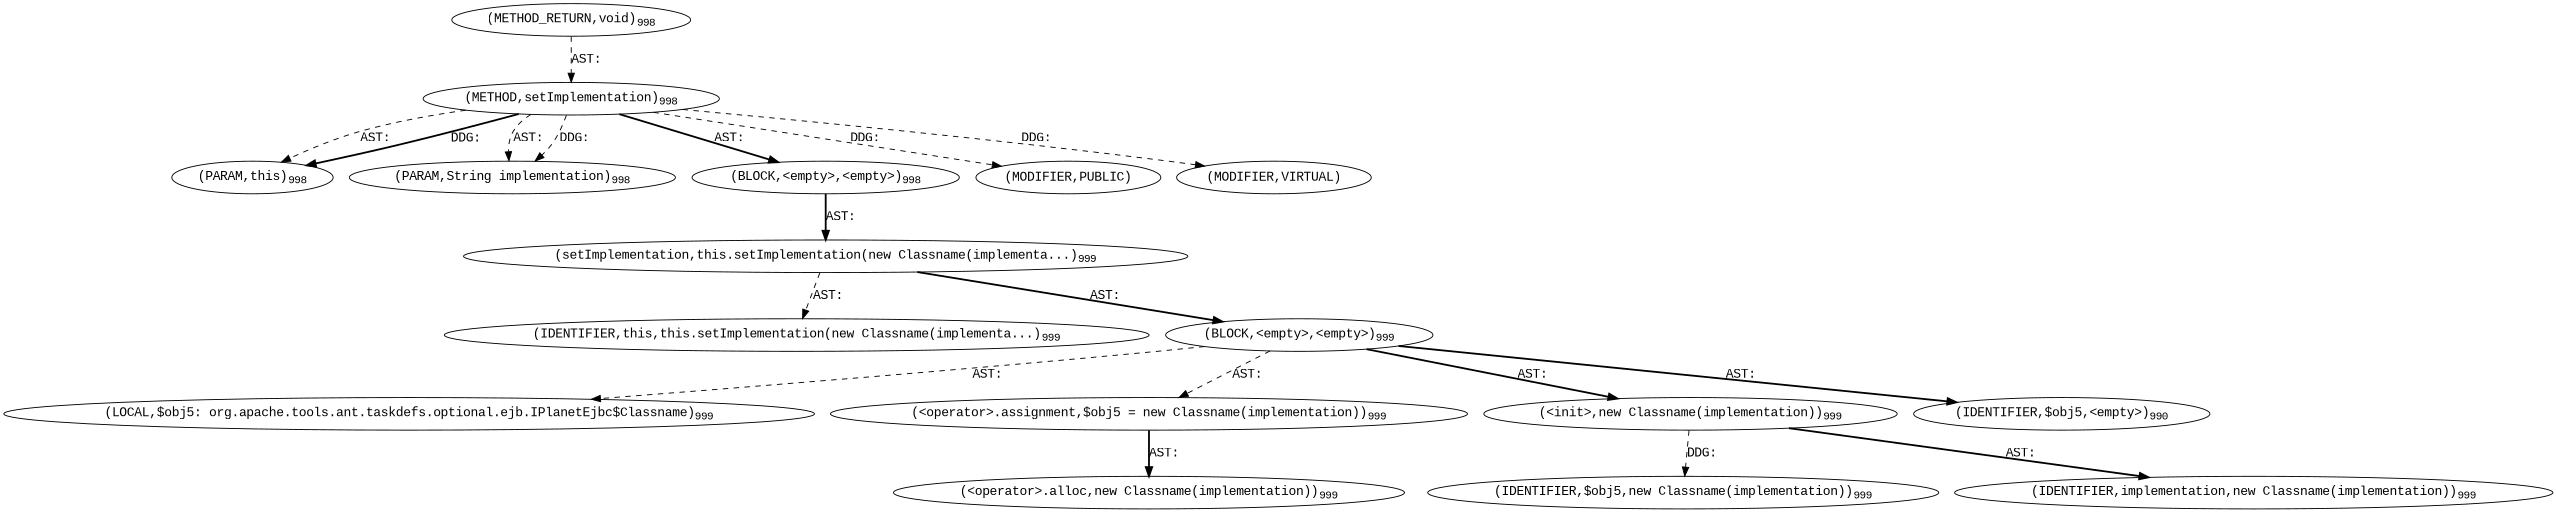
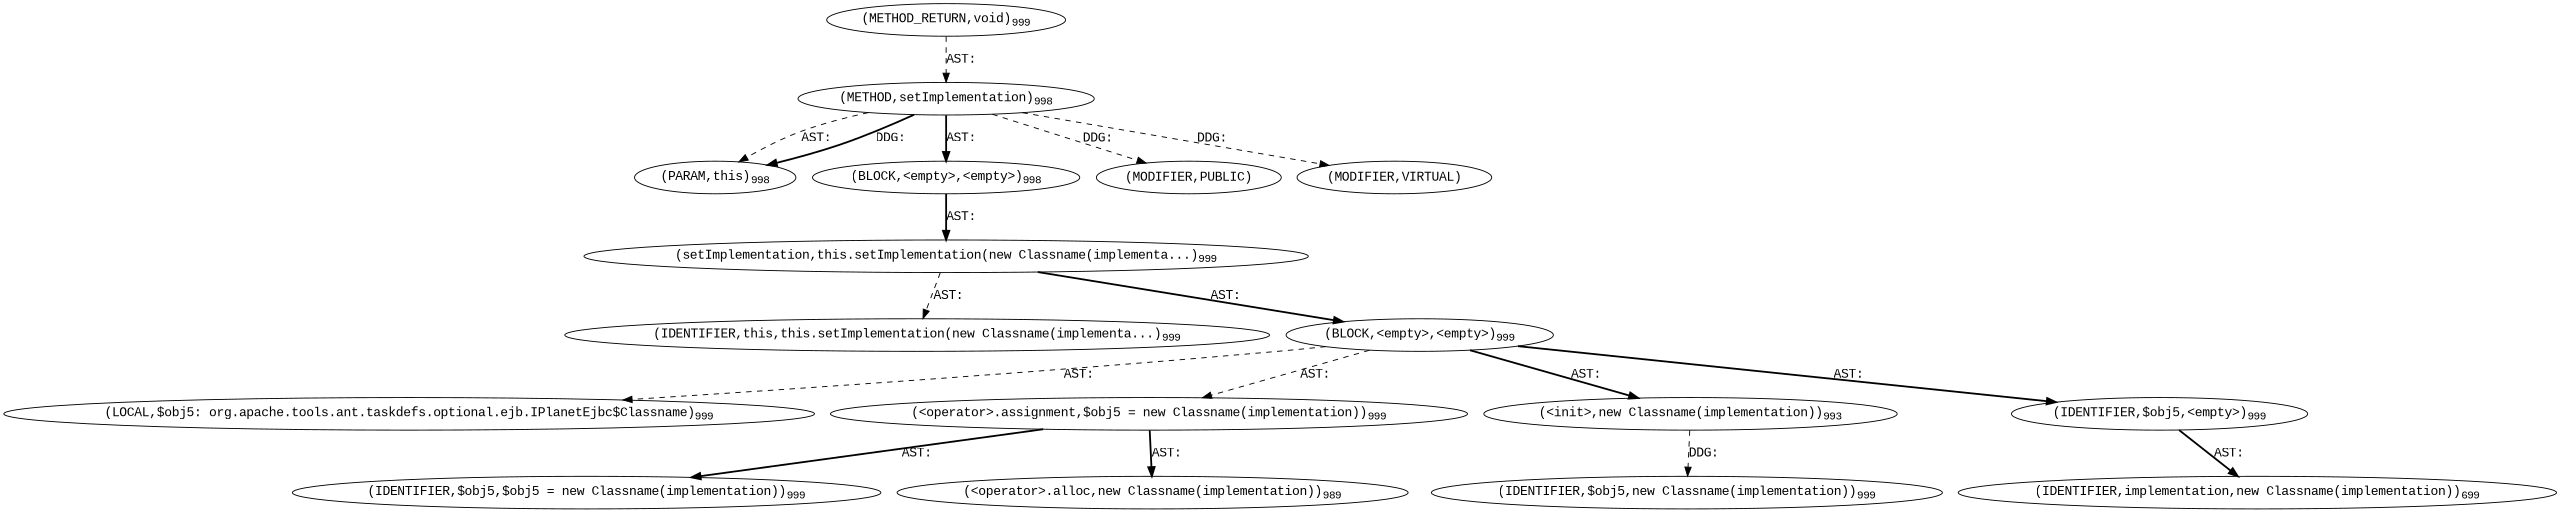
(646, 19) -> (1021, 19)
(512, 177) -> none
(1833, 412) -> (1833, 412)
(2159, 412) -> (2257, 412)
(1964, 452) -> (2205, 450)
(1329, 491) -> (1332, 491)
(2467, 491) -> (2471, 491)
none -> (587, 493)
